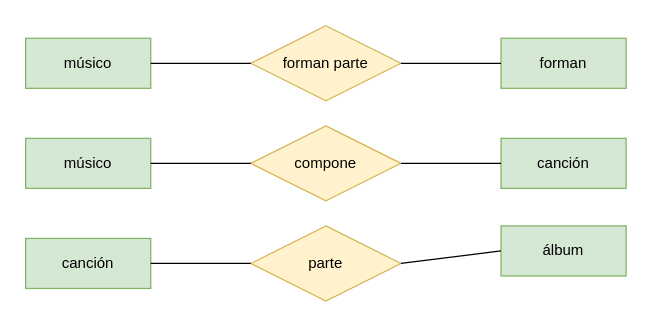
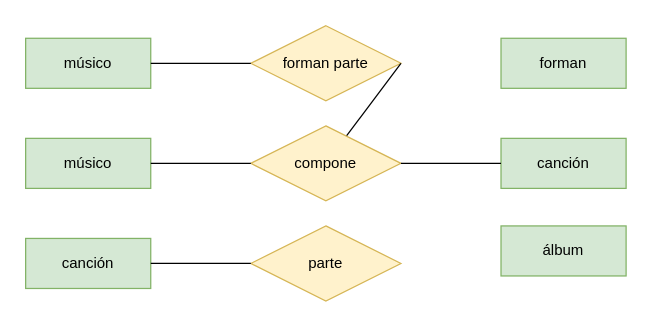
(451, 63) -> (373, 99)
(451, 257) -> none
